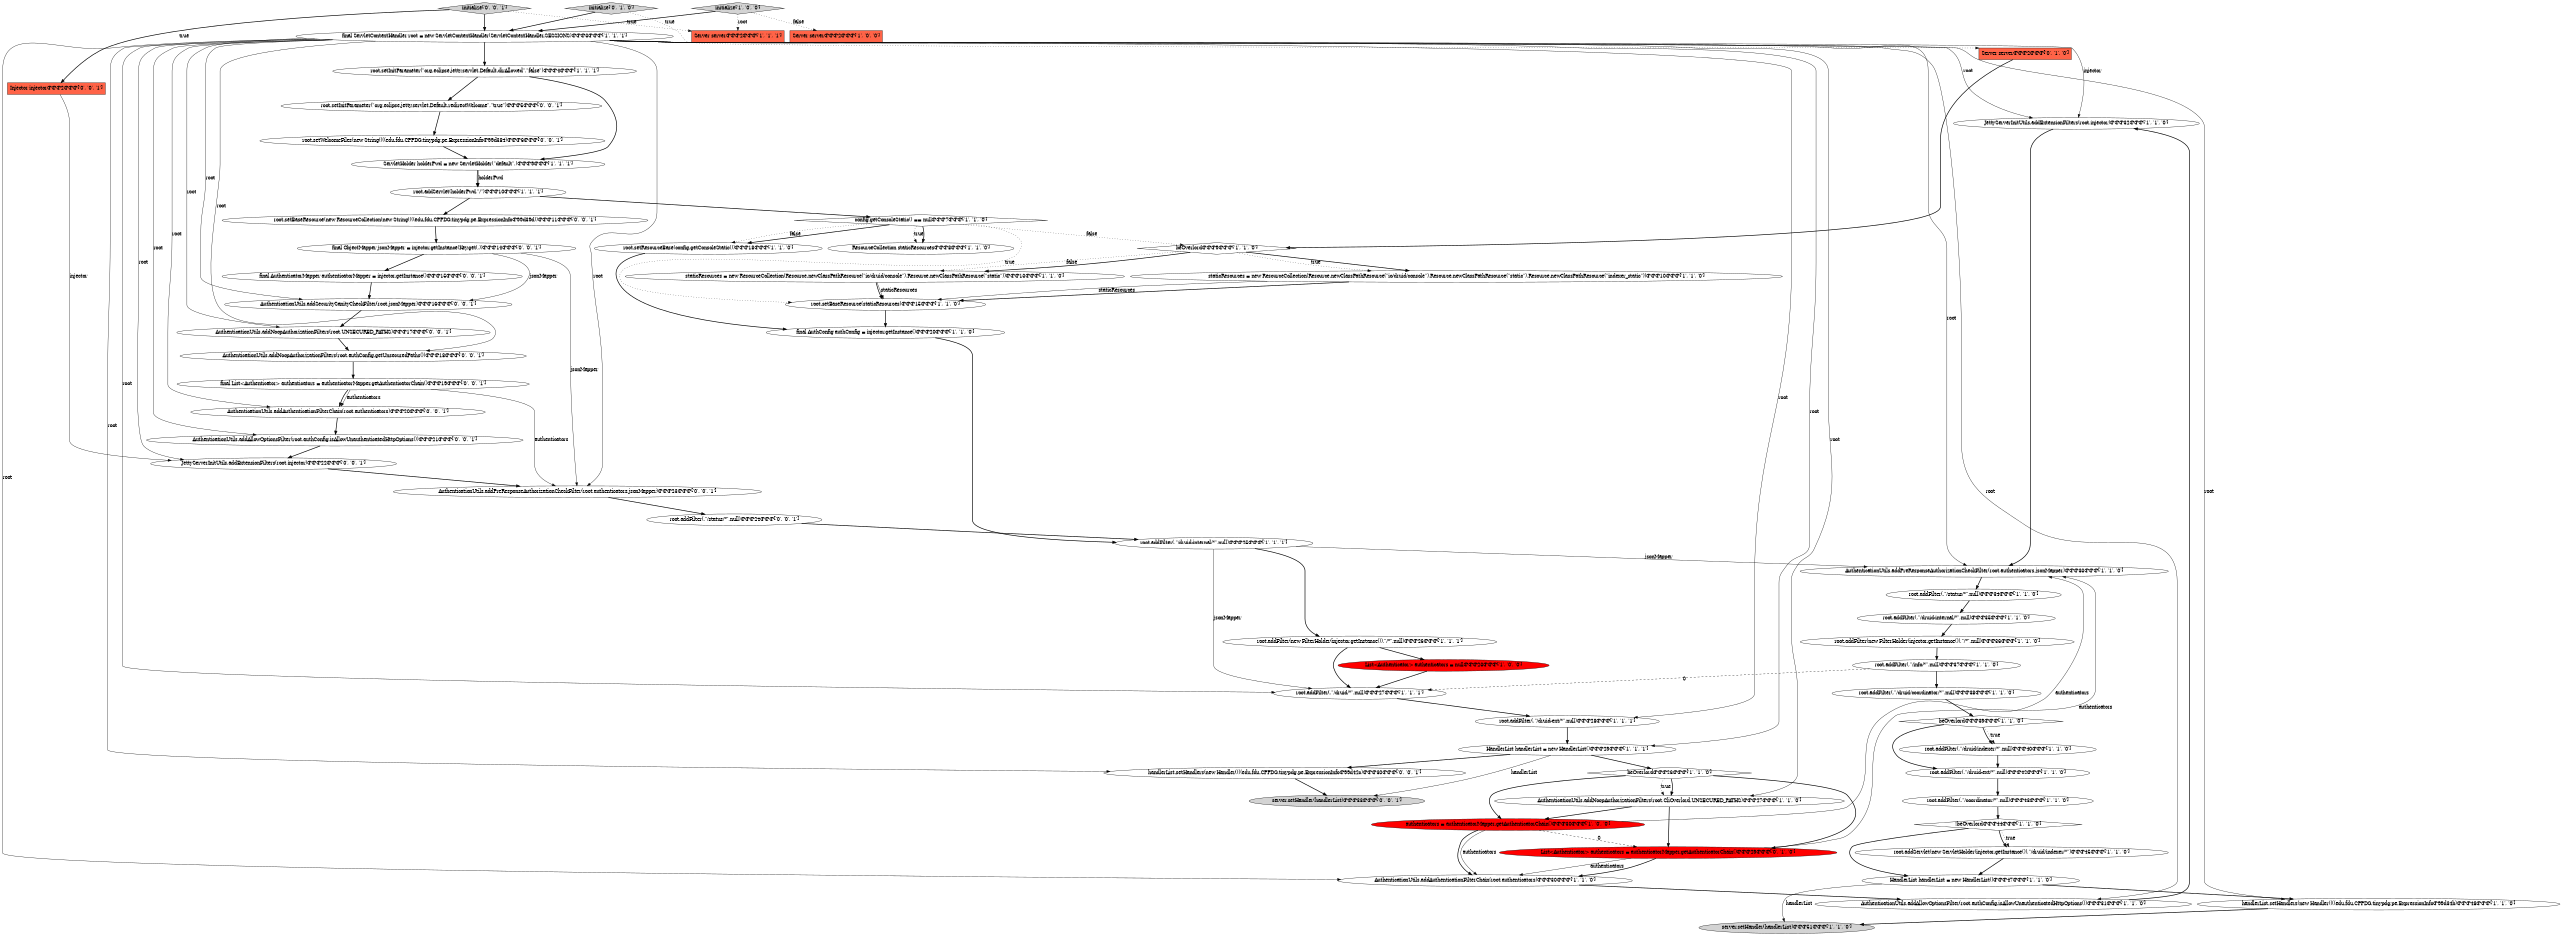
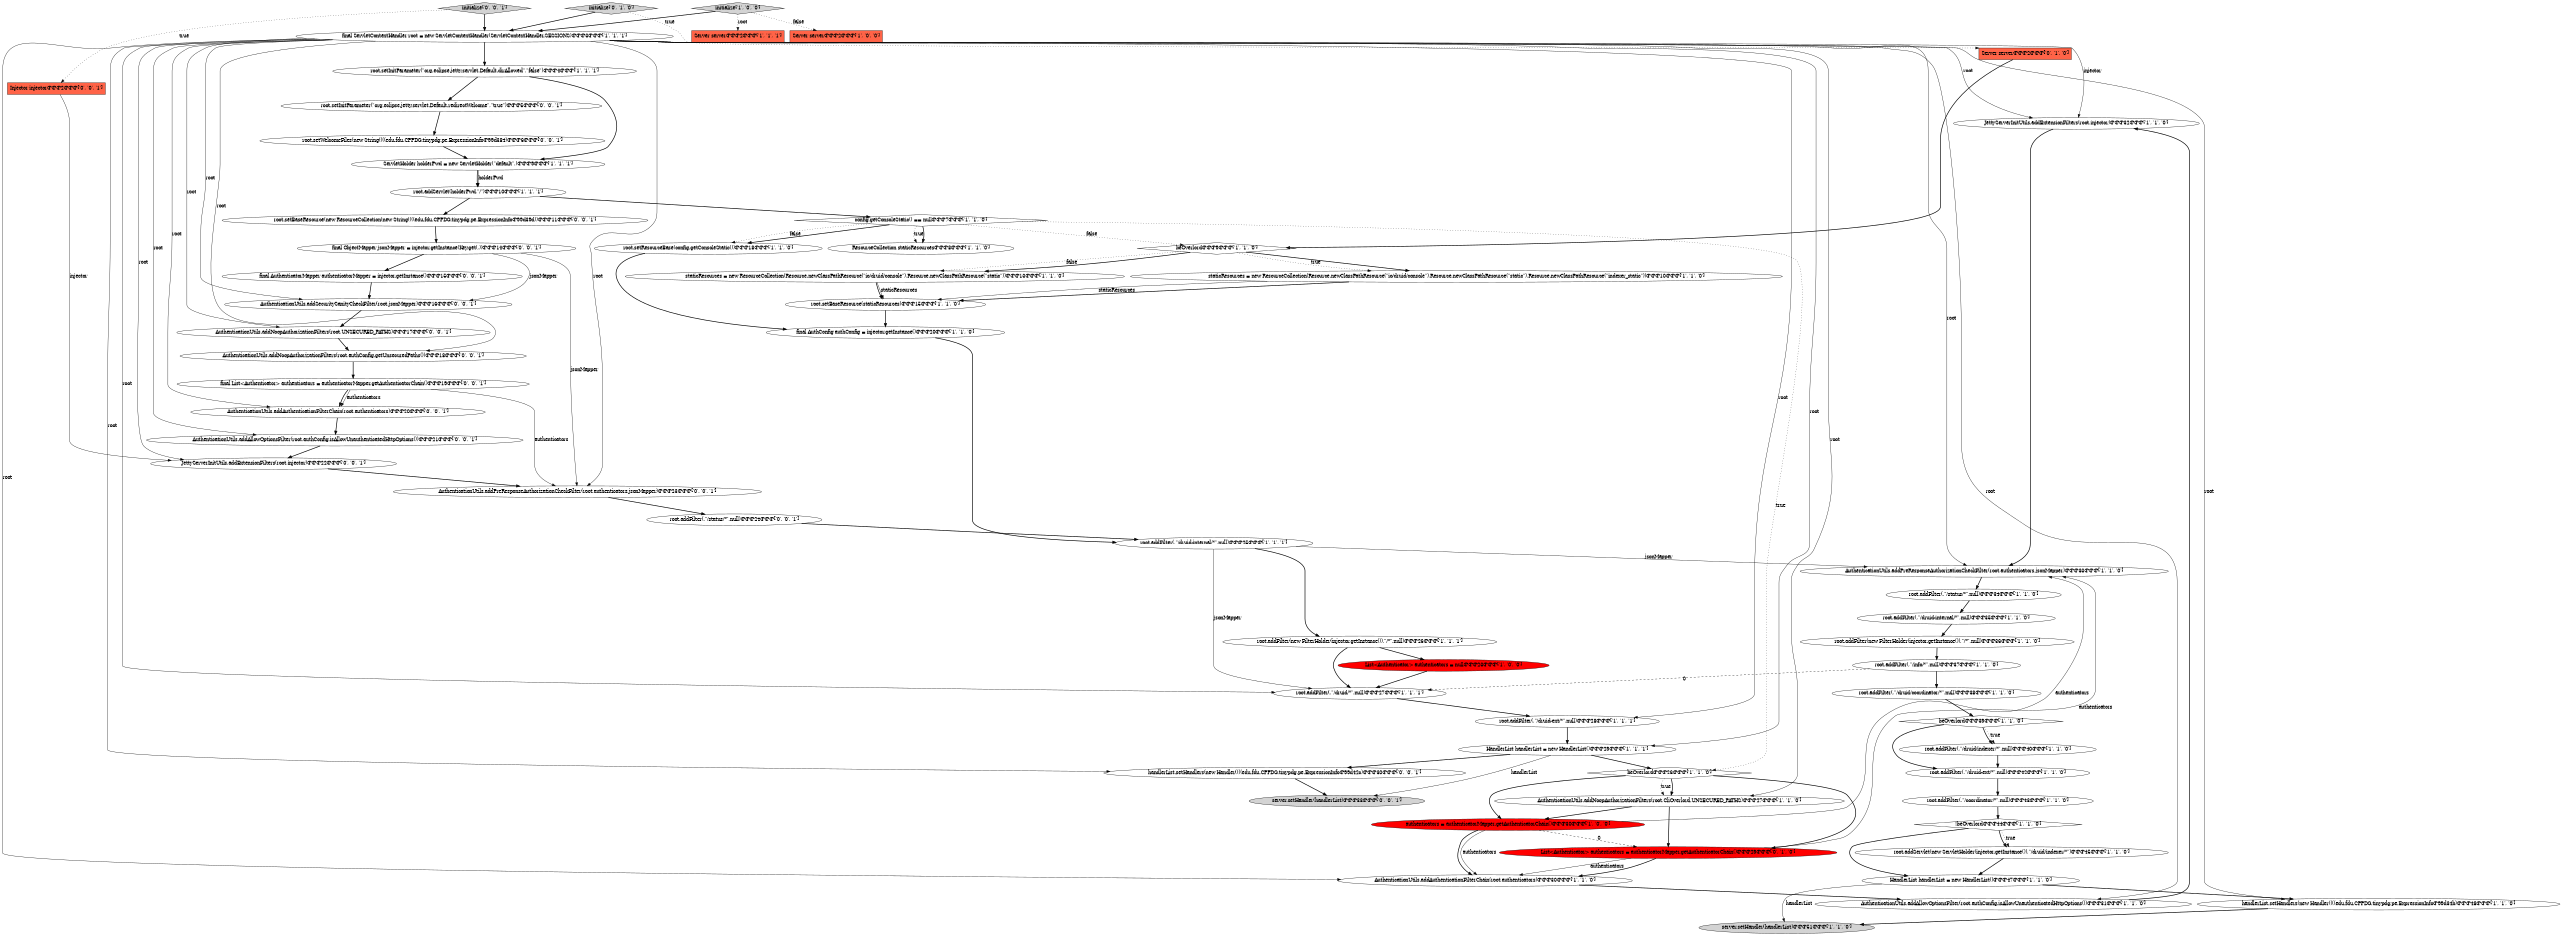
(598, 21) -> none
(250, 22) -> (250, 22)
(763, 260) -> (1685, 242)
